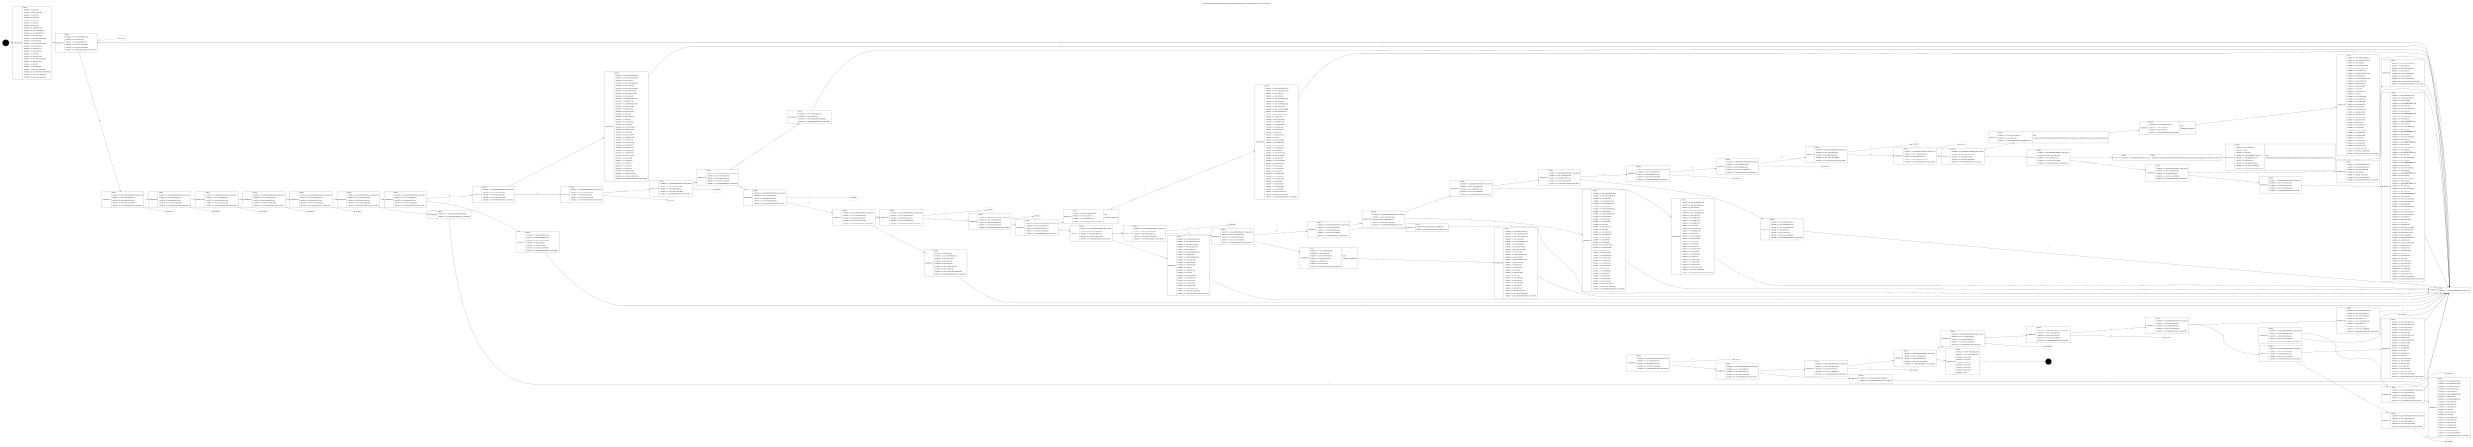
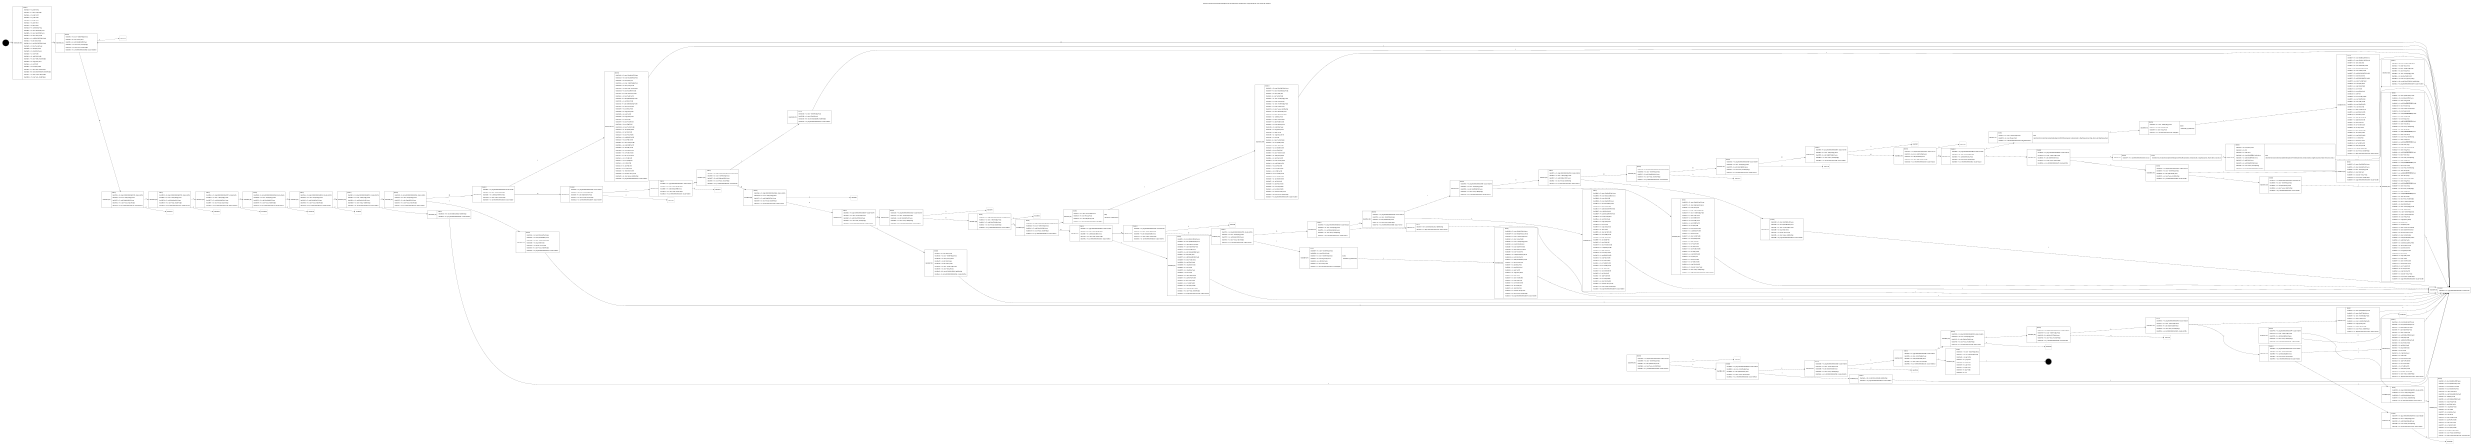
(2450, 374) -> none
